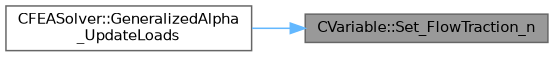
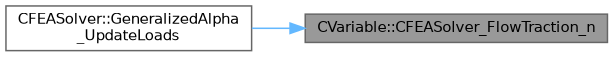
(427, 28) -> (456, 28)
